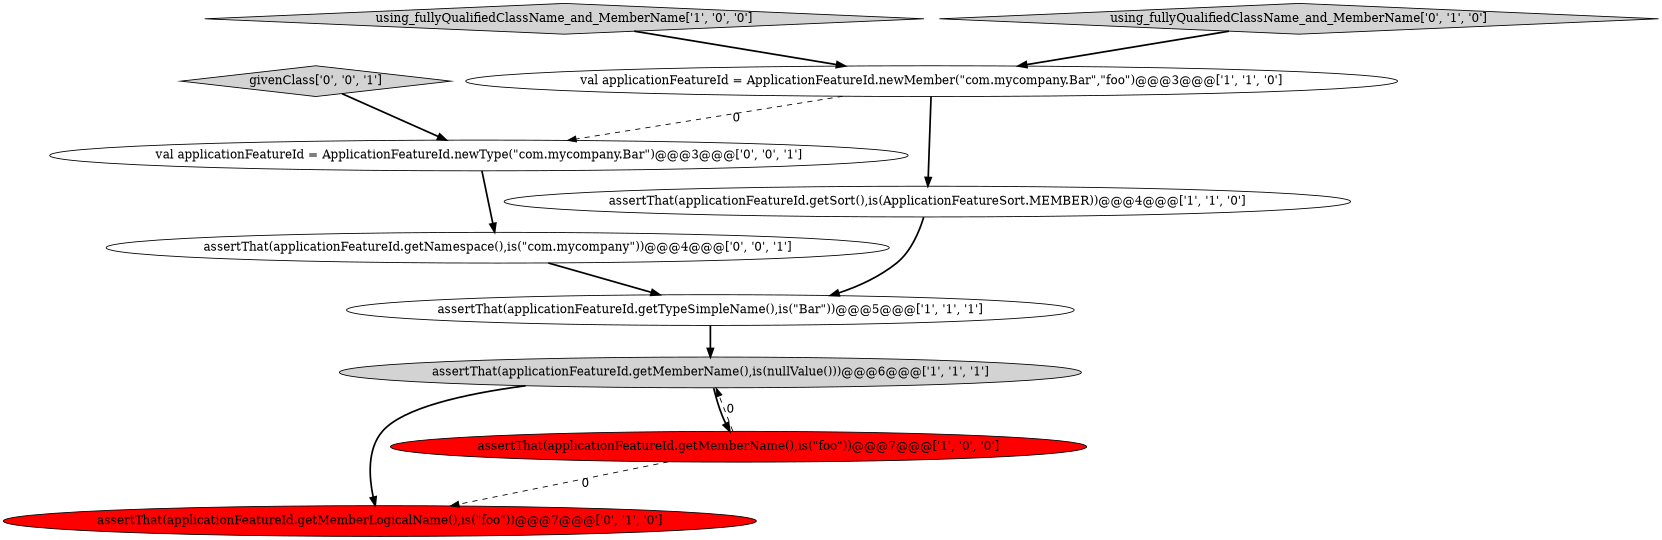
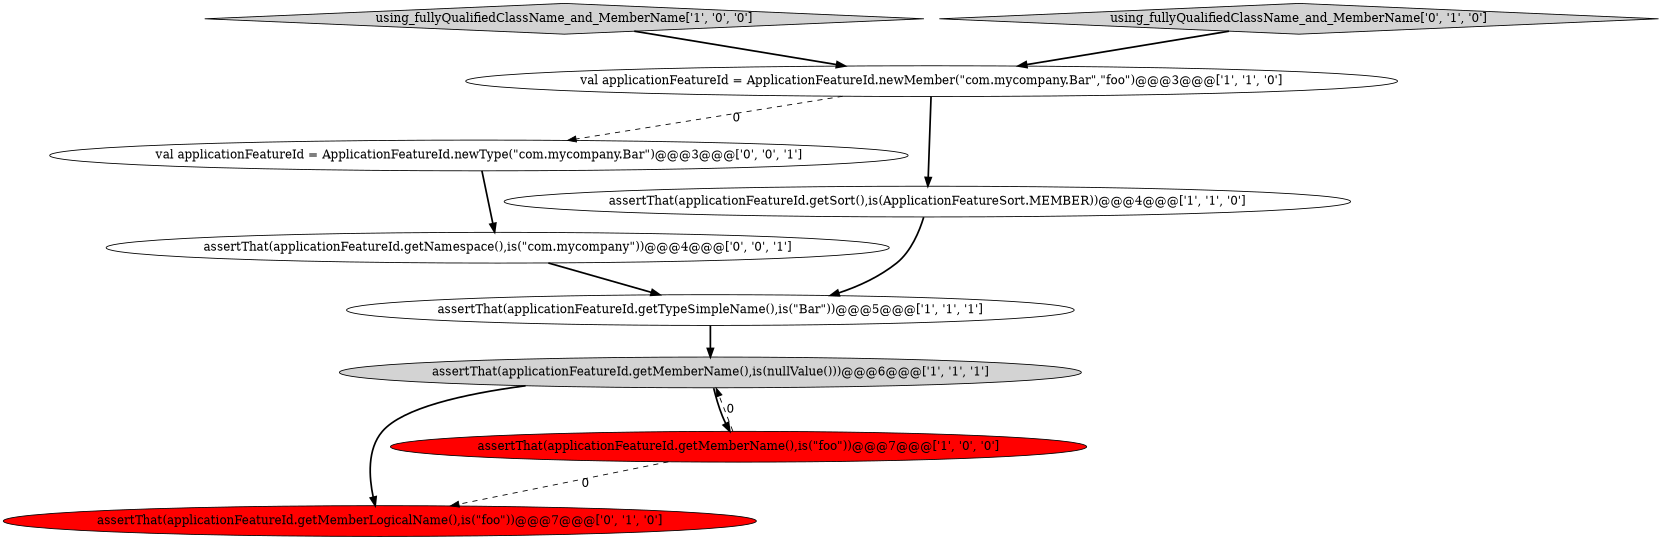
(316, 81) -> none
